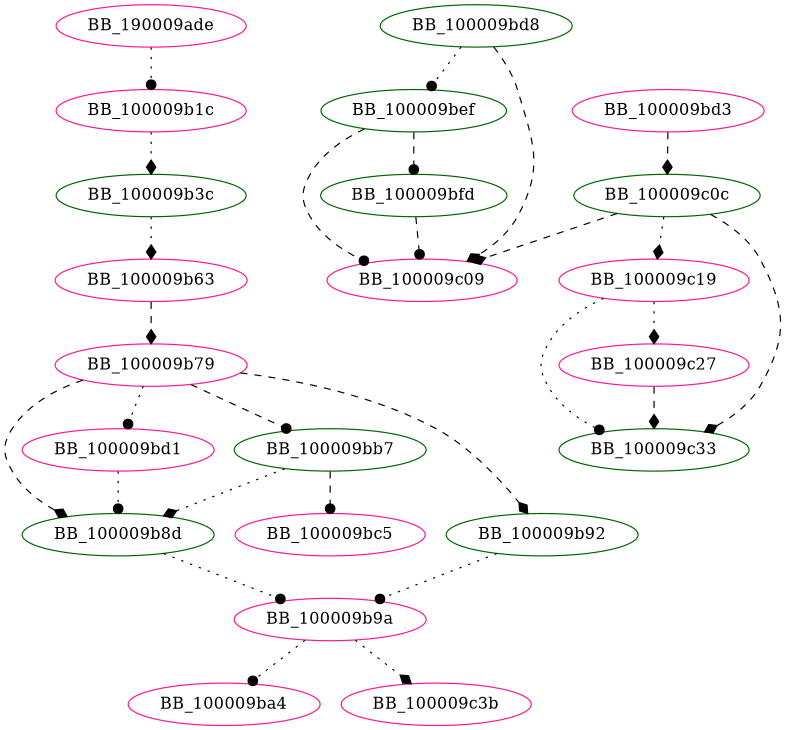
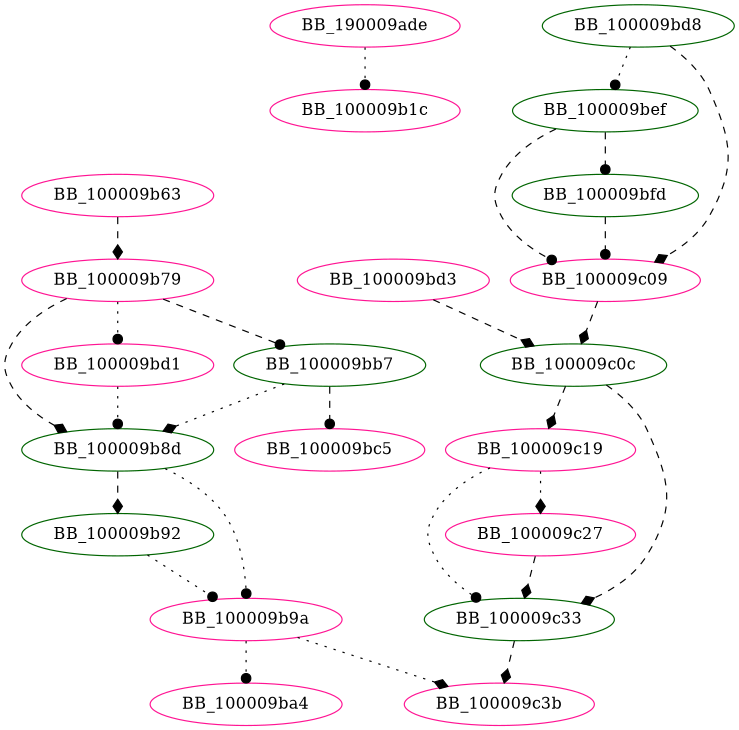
(151, 196) -> none
(662, 231) -> (560, 401)
(551, 236) -> (592, 316)
(394, 409) -> (118, 485)
none -> (511, 655)
